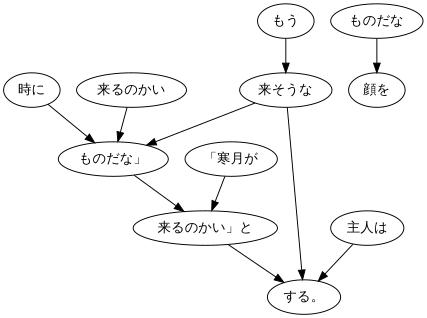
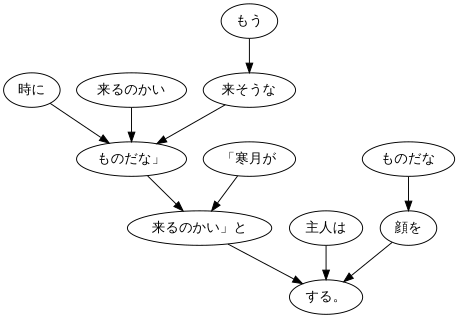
(294, 189) -> (372, 259)
